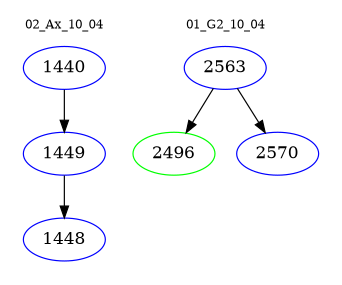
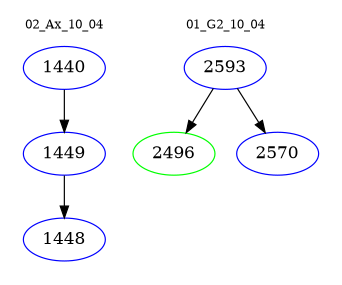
(225, 68) -> (225, 68)
